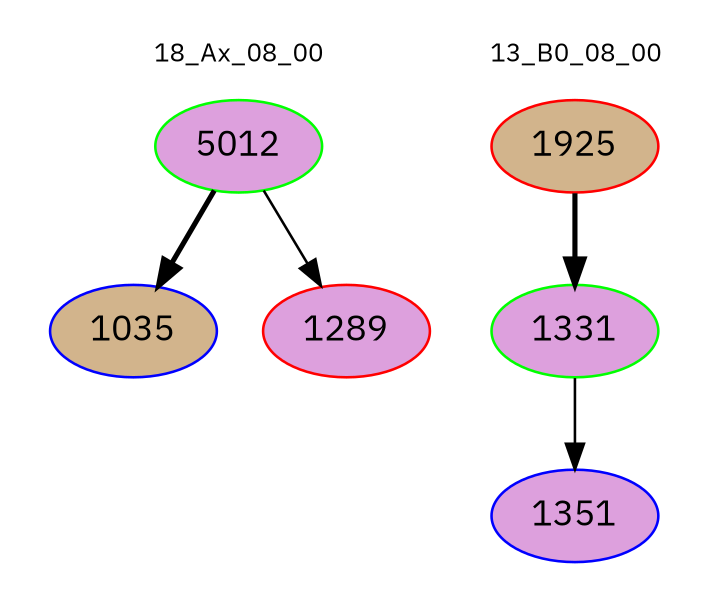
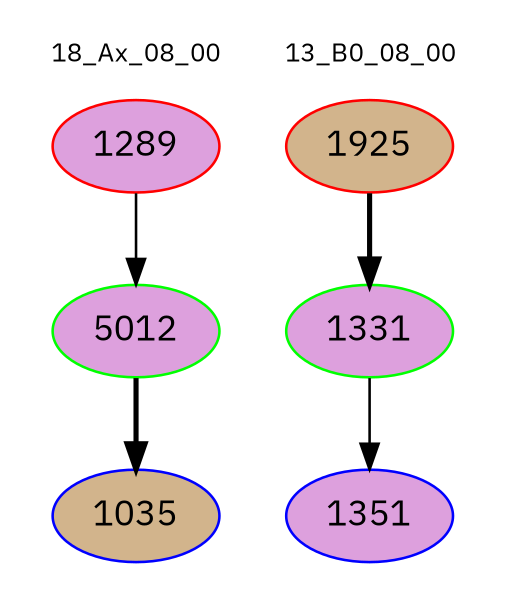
(286, 227) -> (136, 226)
